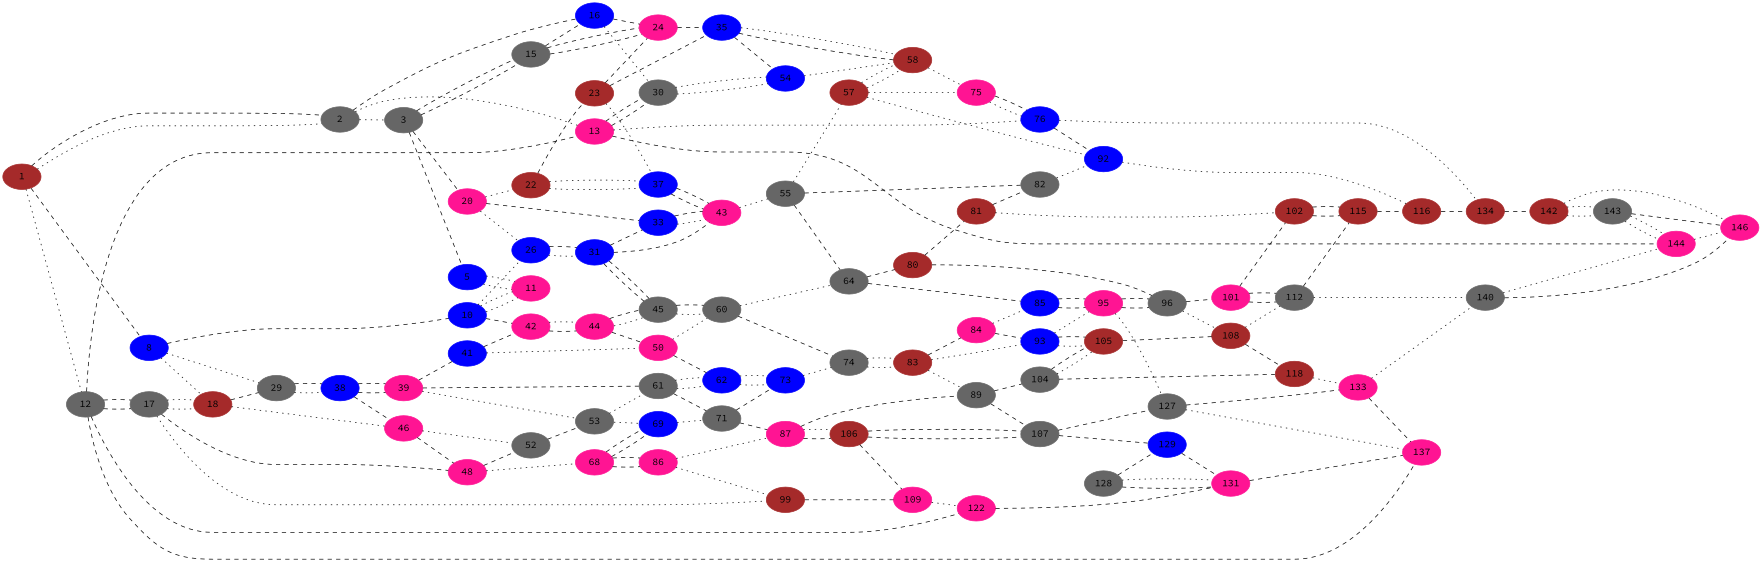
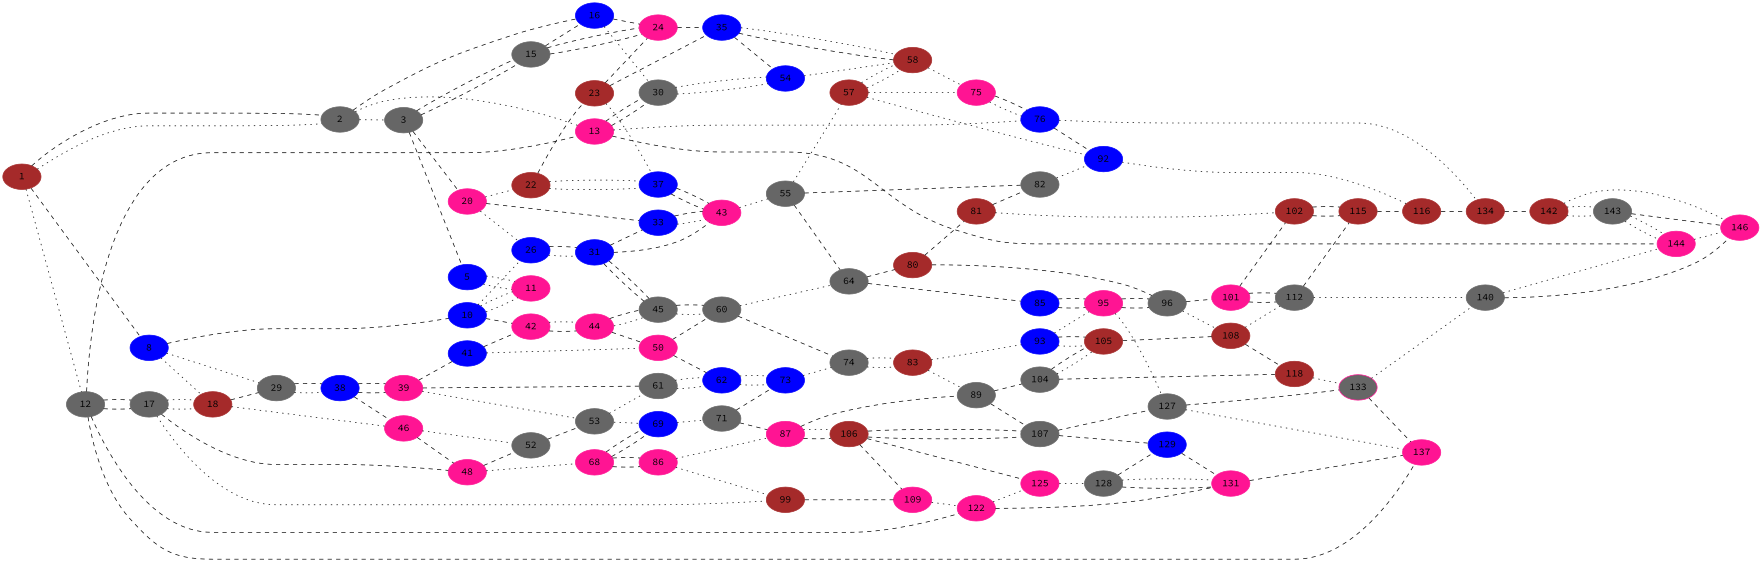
(690, 329) -> (690, 329)
(976, 330) -> none
(1358, 387) -> (1358, 387)
(690, 402) -> none
none -> (1040, 484)
